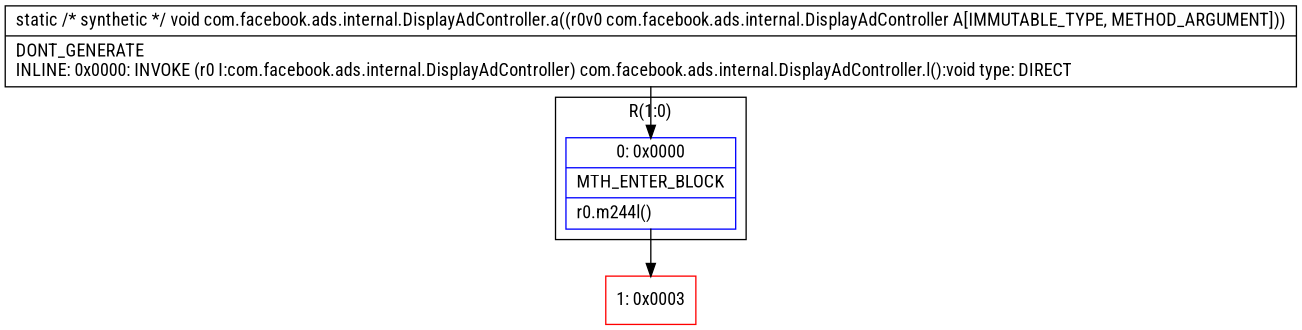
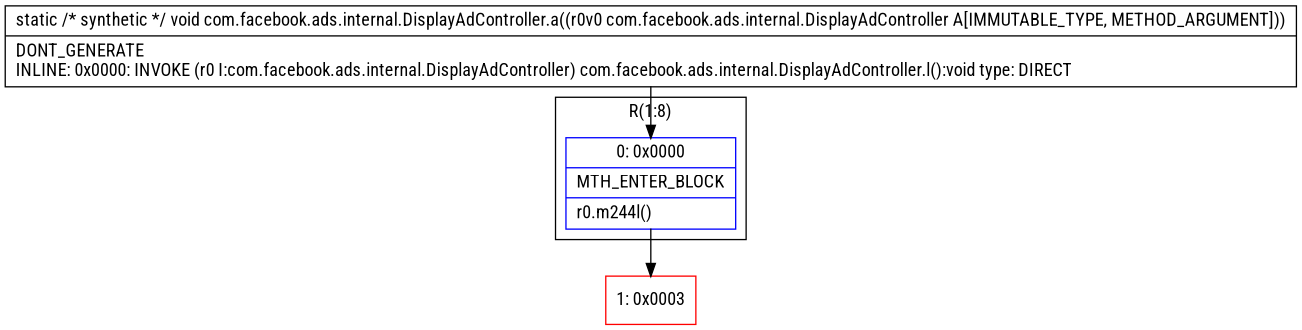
(651, 112) -> (651, 112)
